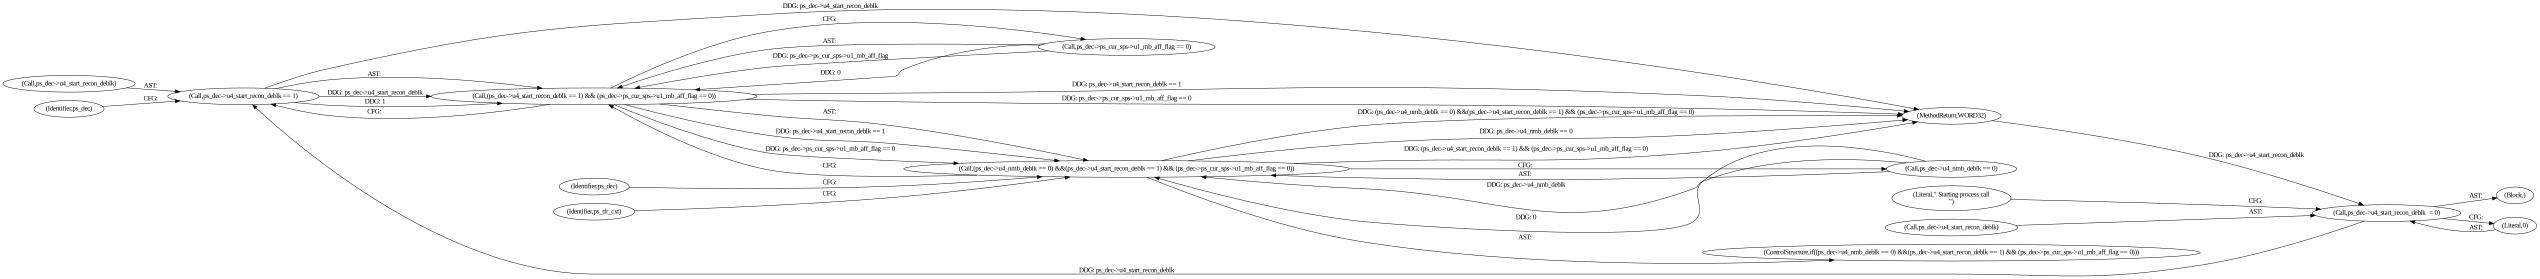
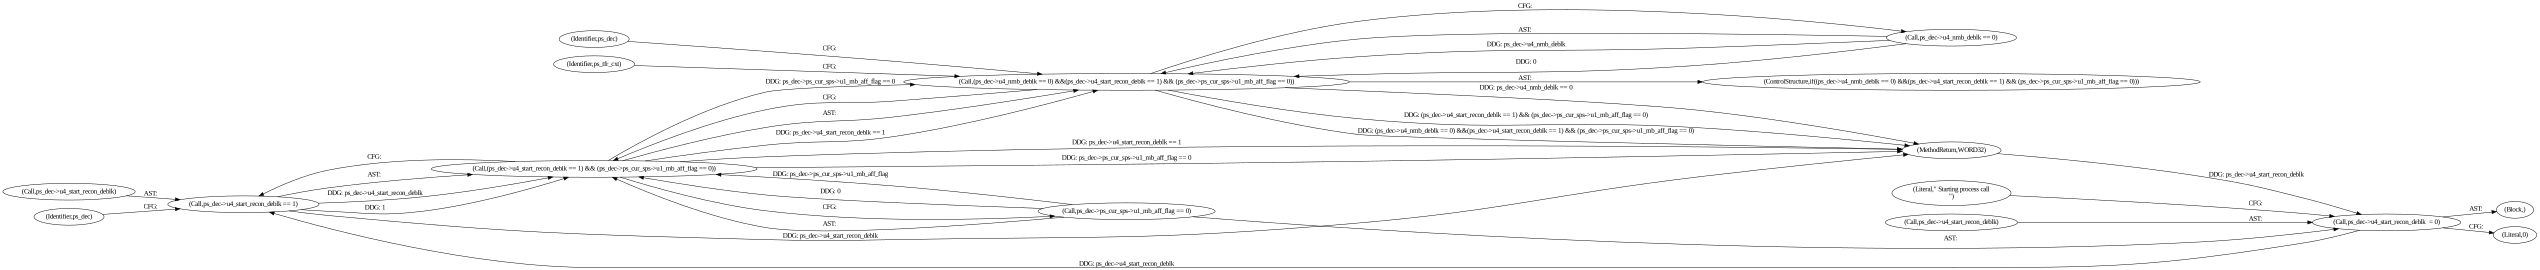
(2455, 231) -> (1763, 246)
